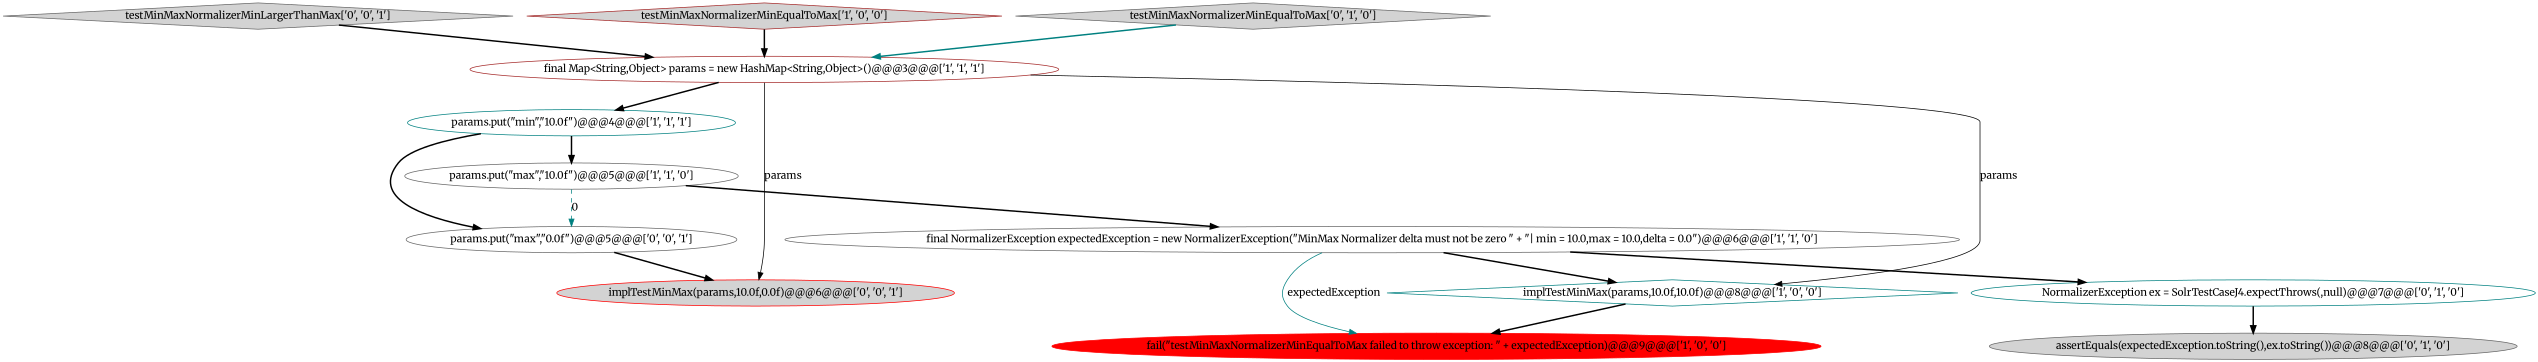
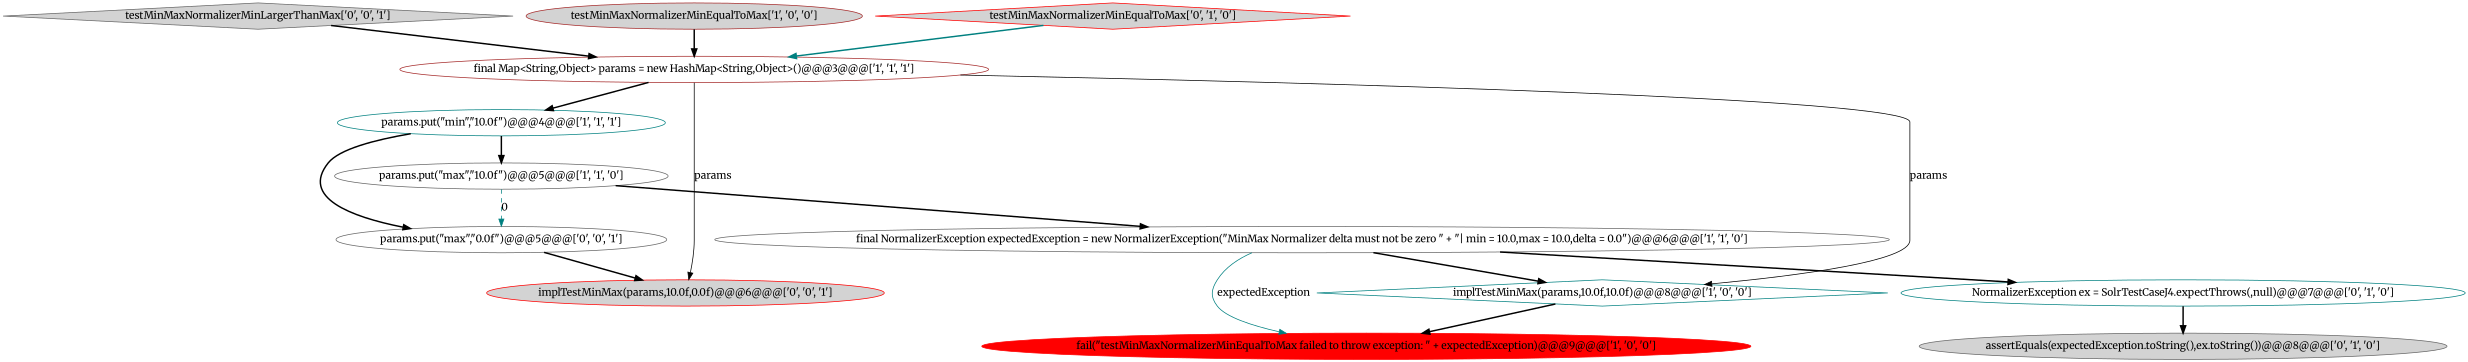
(764, 16) -> (694, 16)
(1253, 16) -> (1113, 16)
